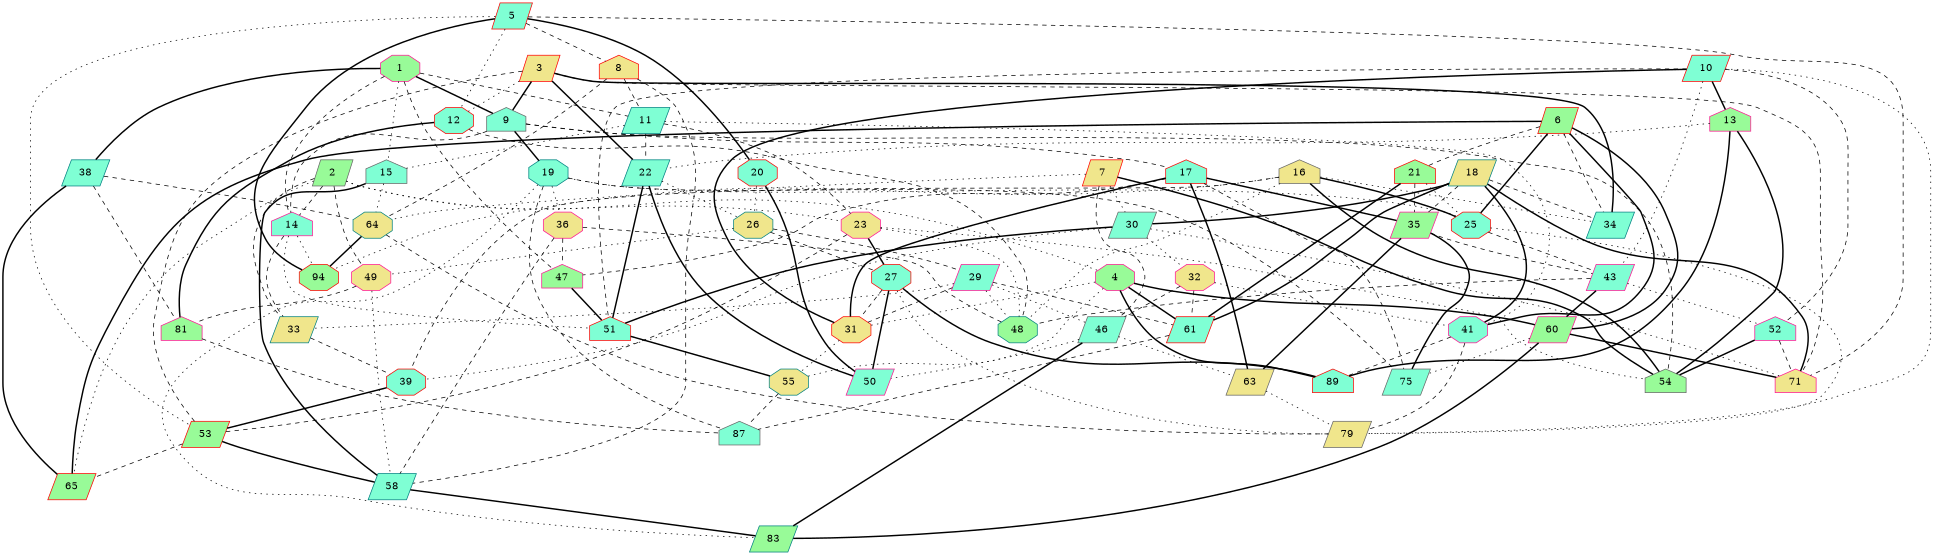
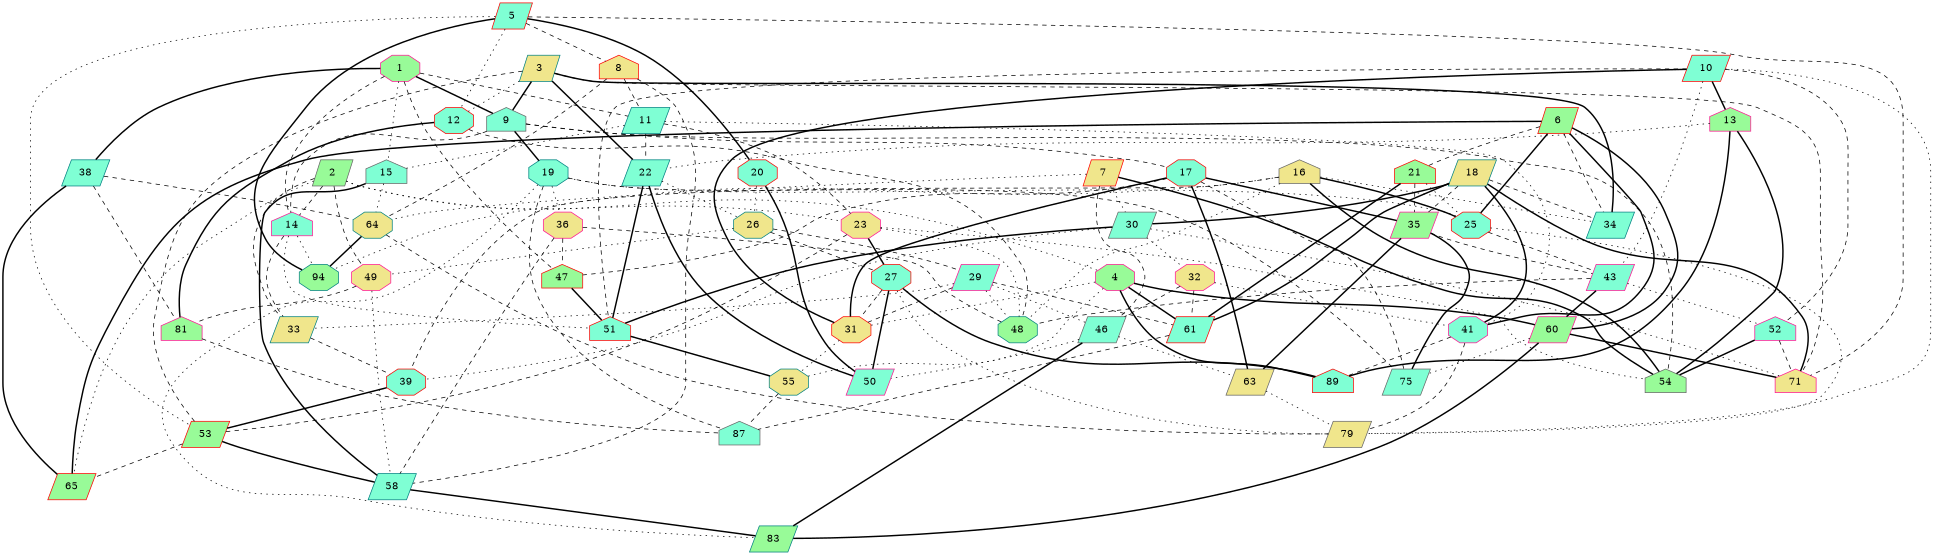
(540, 68) -> (540, 68)
(1186, 173) -> (1186, 173)
(319, 277) -> (319, 277)
(562, 277) -> (562, 277)
